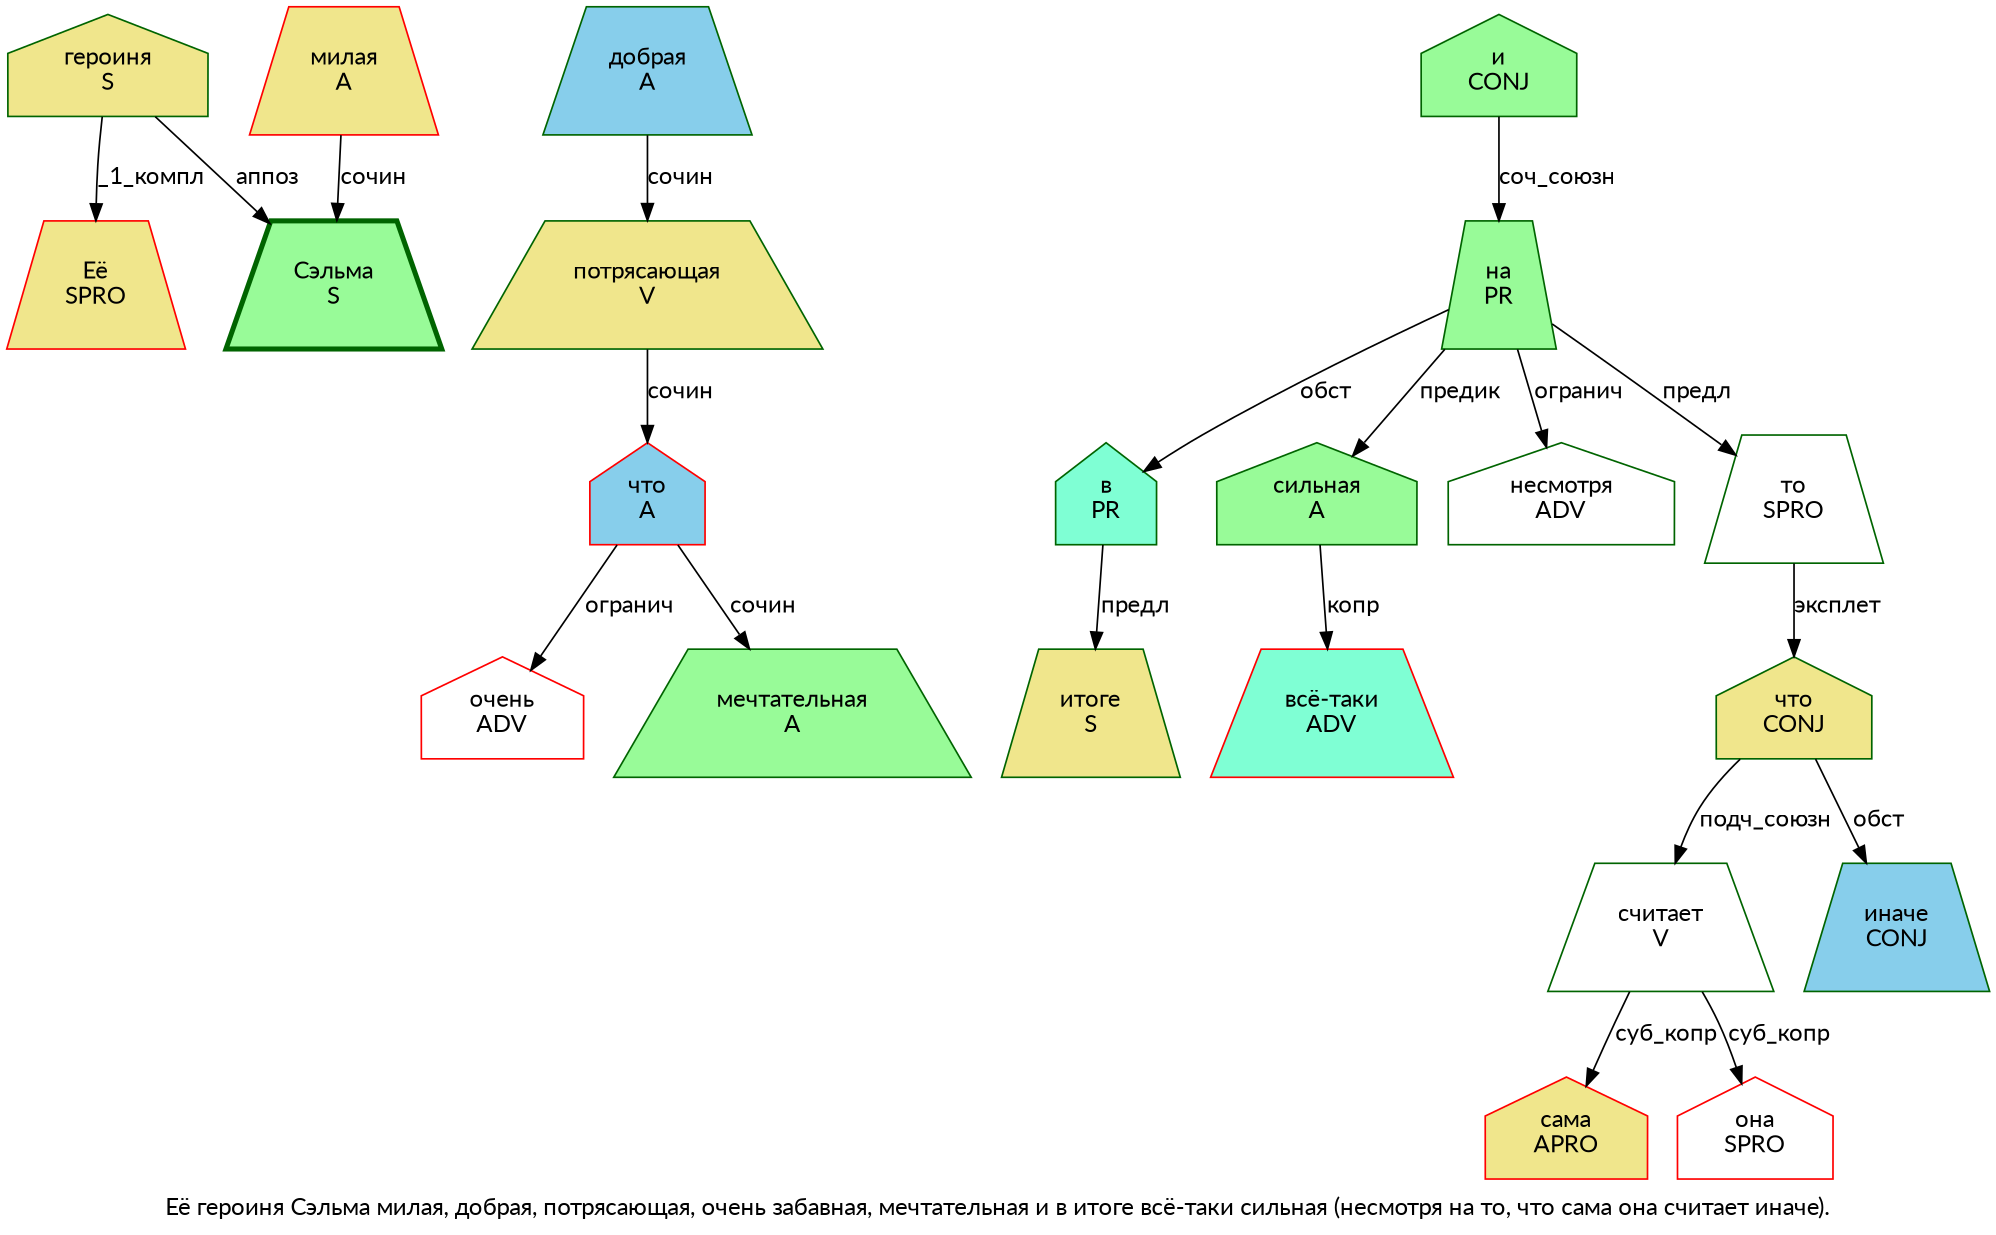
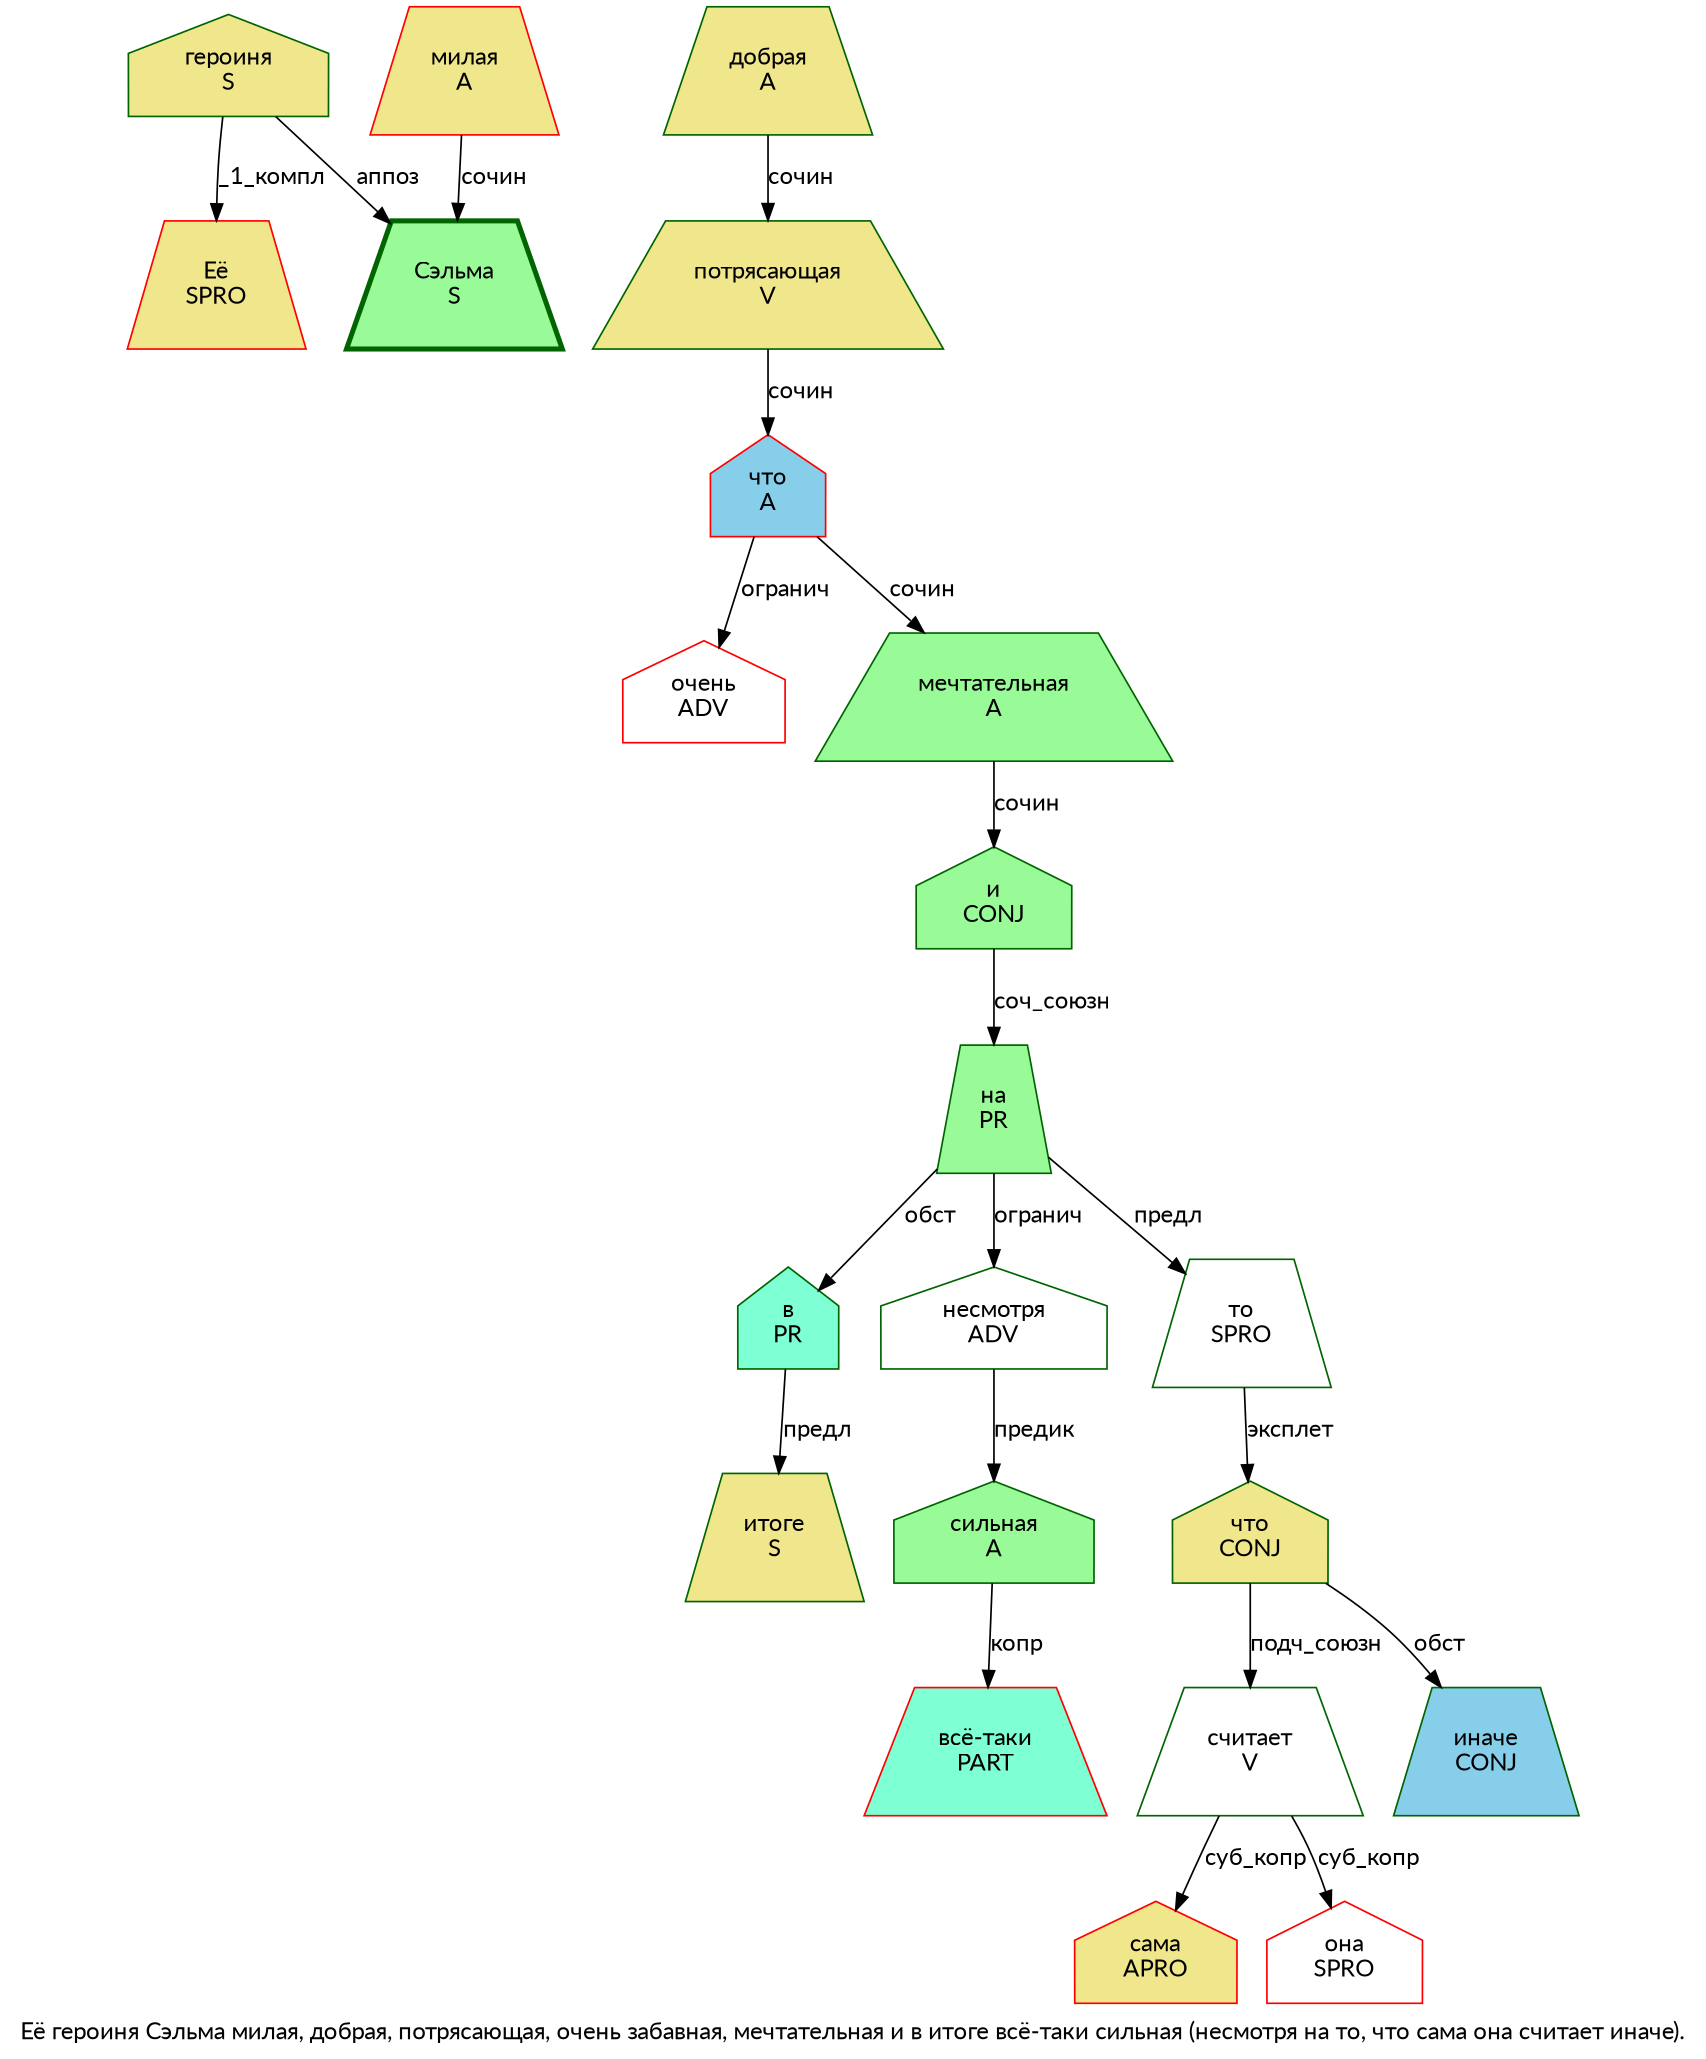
(647, 71) -> (768, 71)
(1405, 396) -> (994, 1417)
(1332, 713) -> (986, 1752)
none -> (994, 796)
